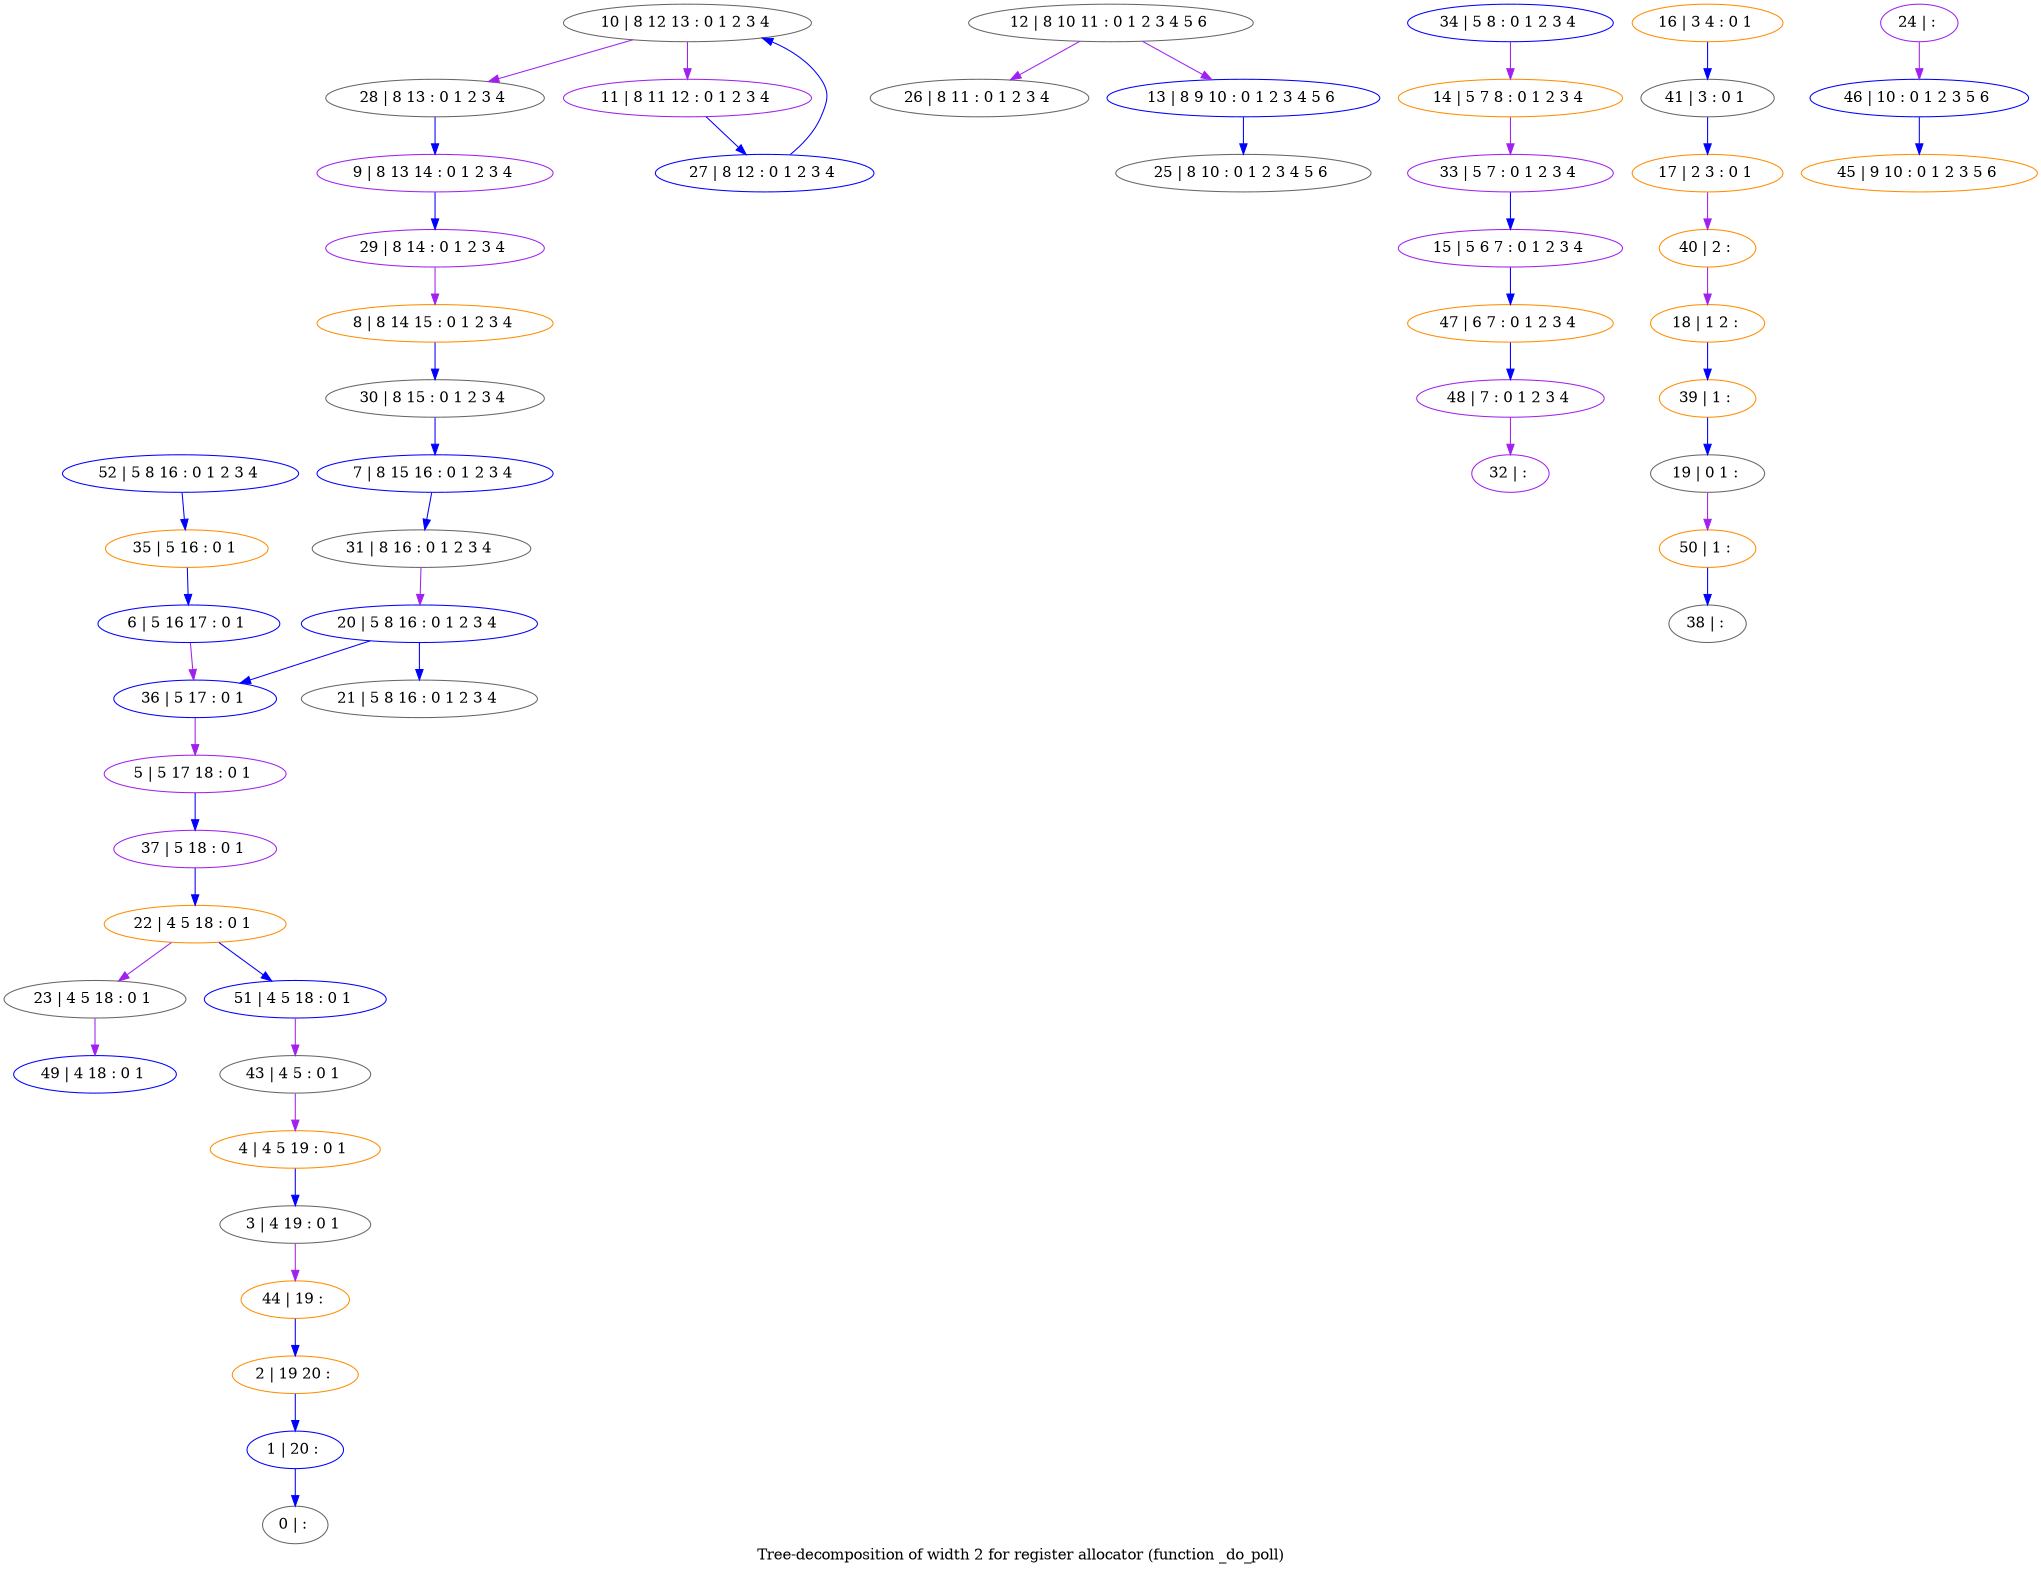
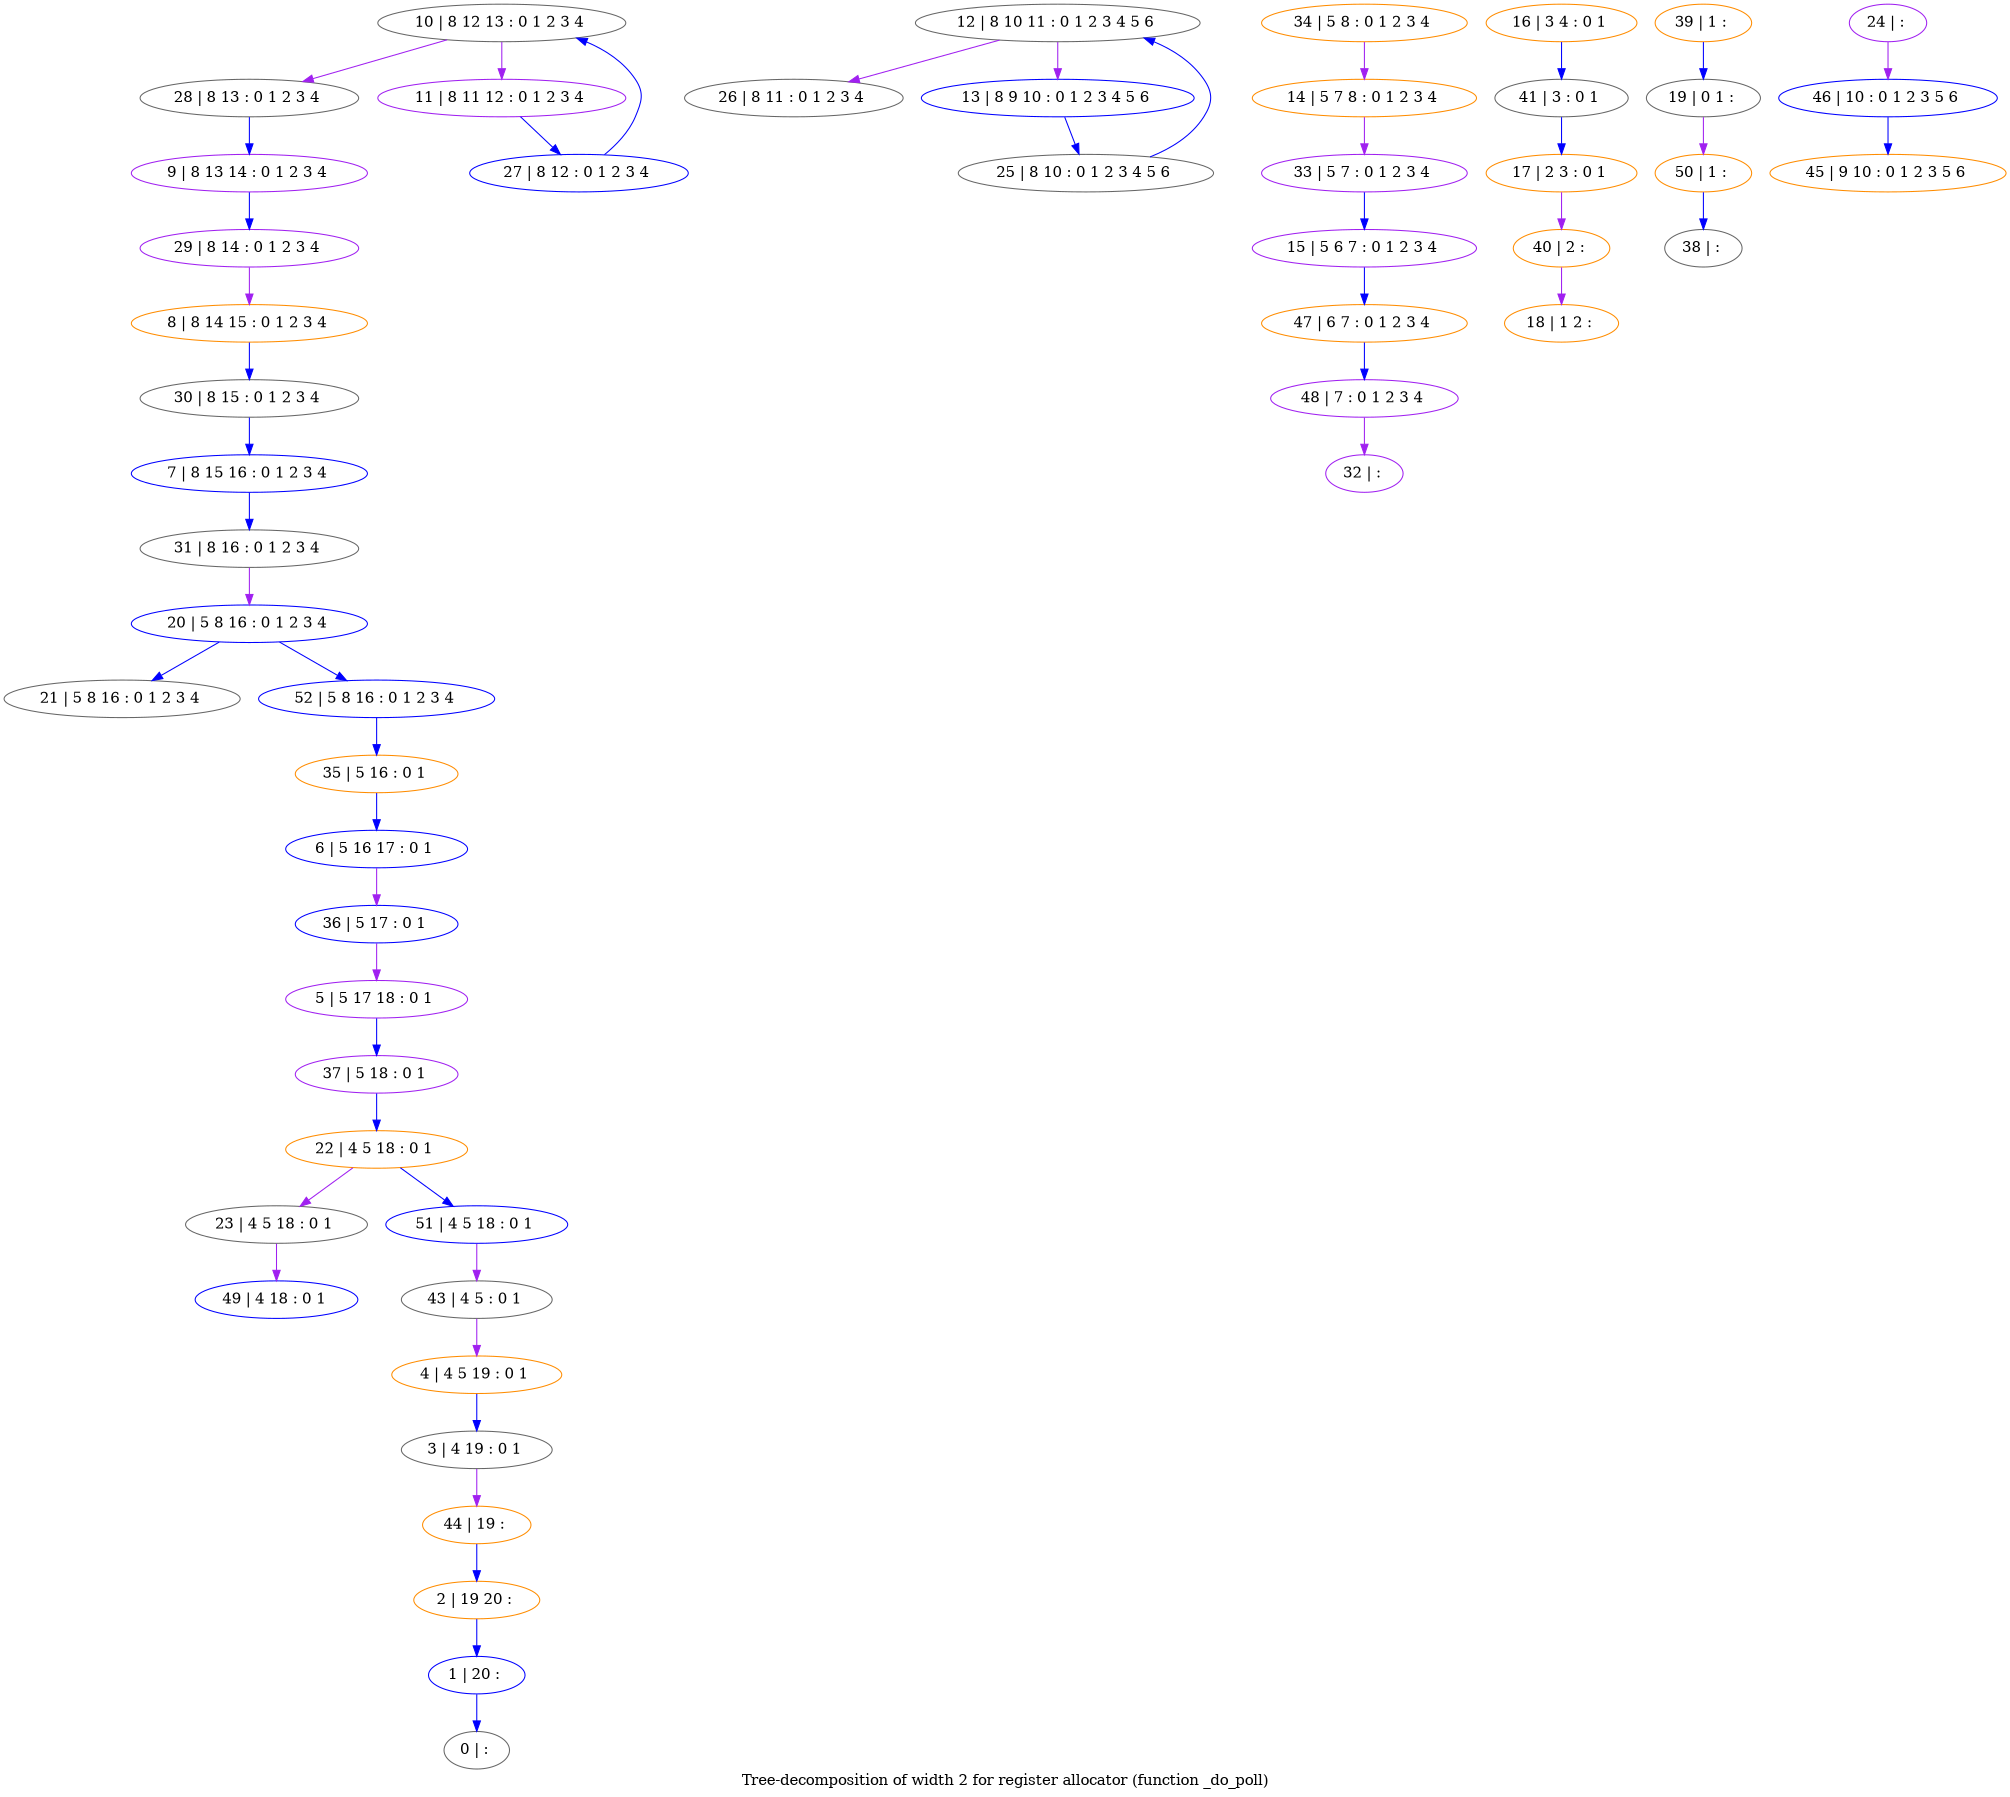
(1510, 23) -> (1364, 23)
none -> (1210, 100)
(1708, 356) -> none
(310, 660) -> (308, 659)
